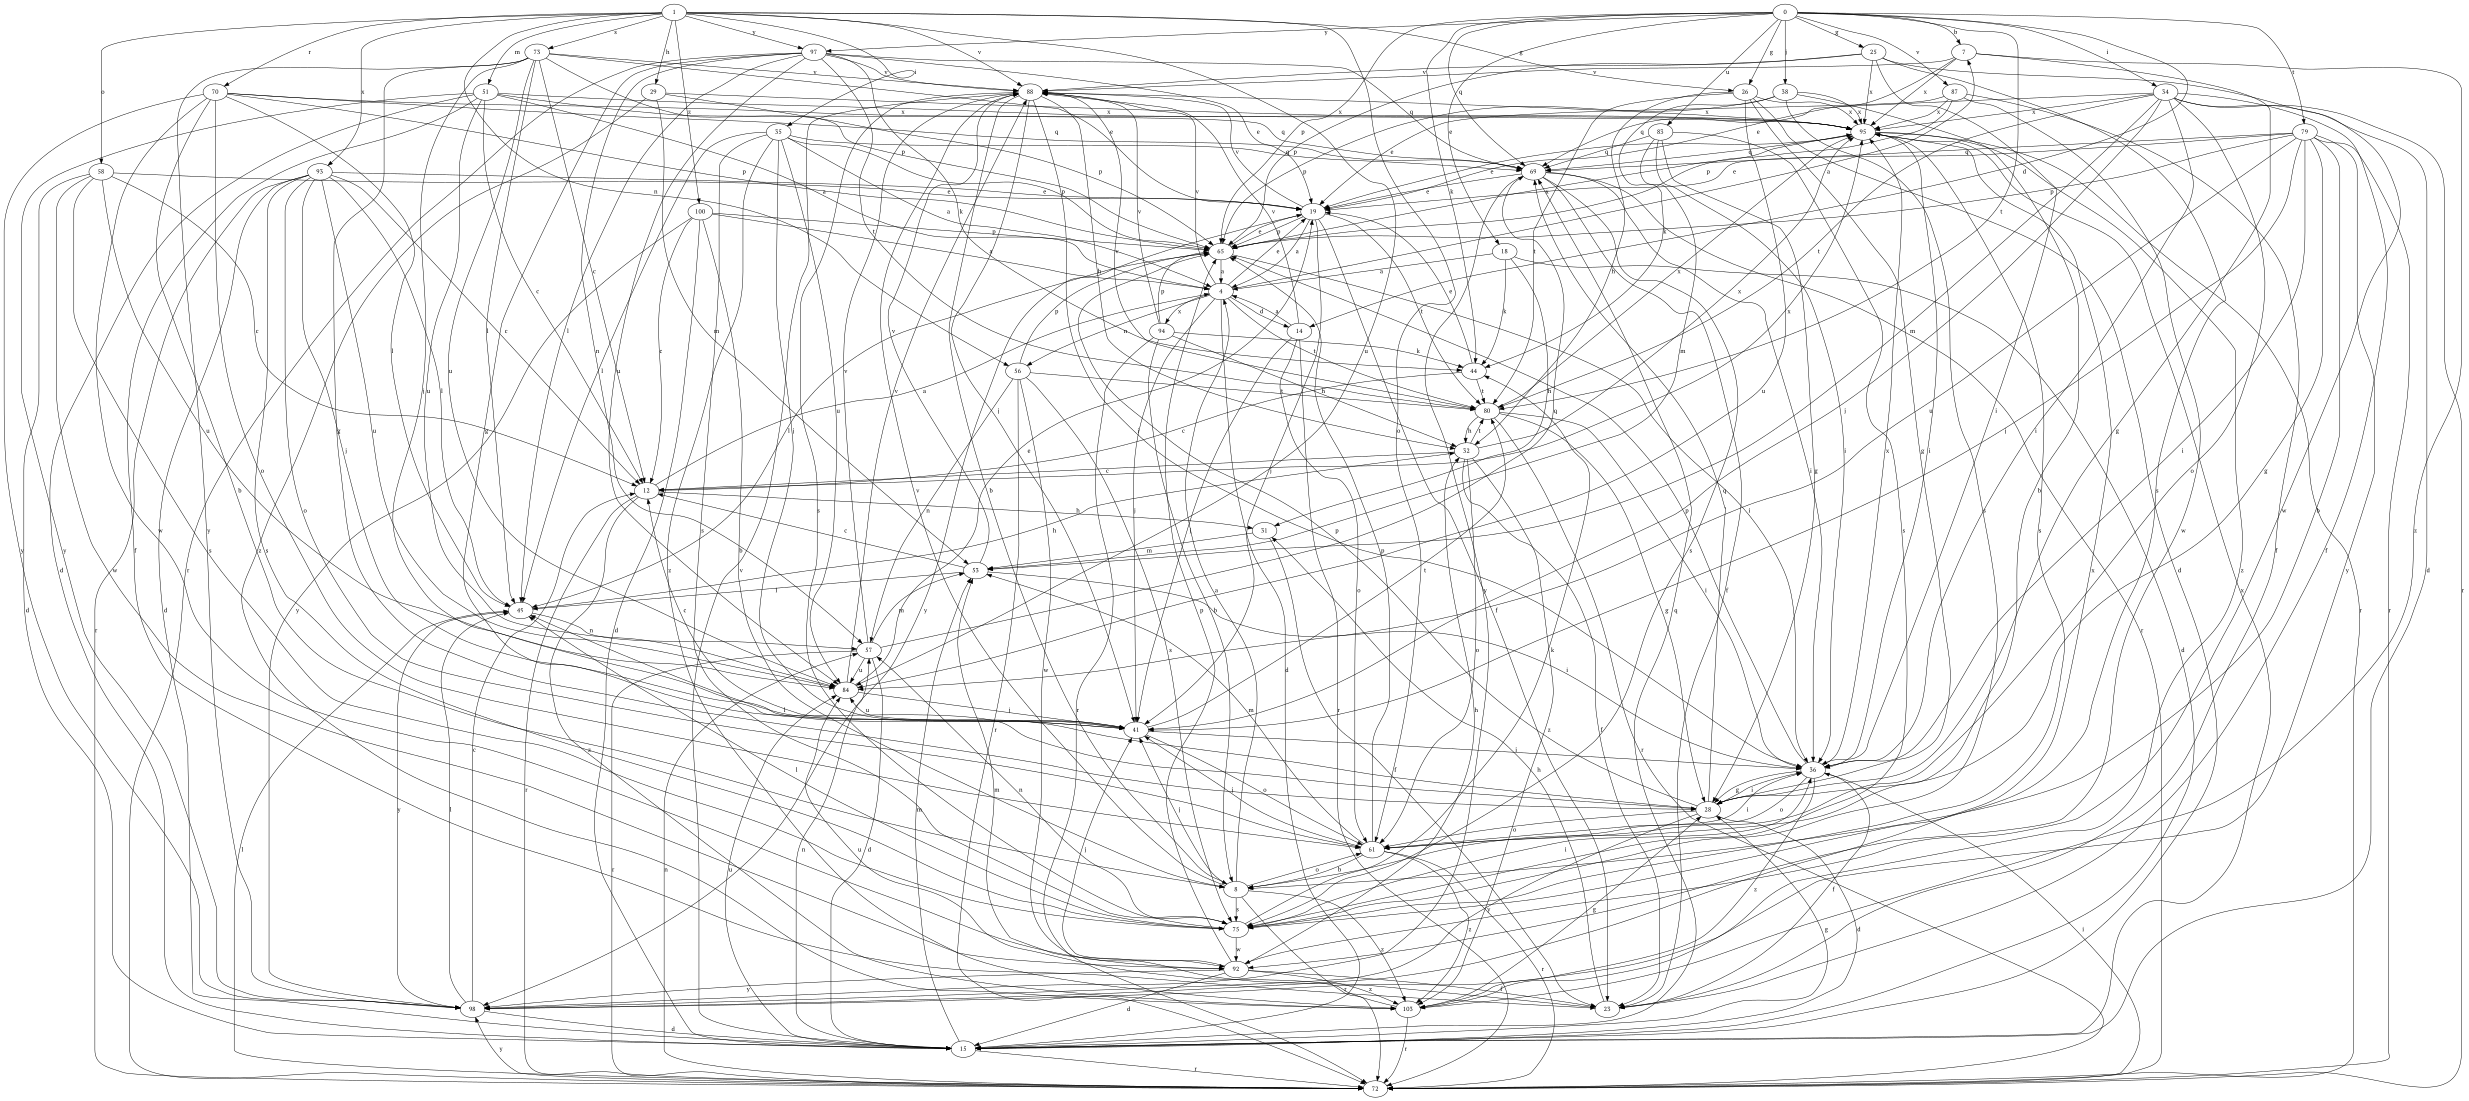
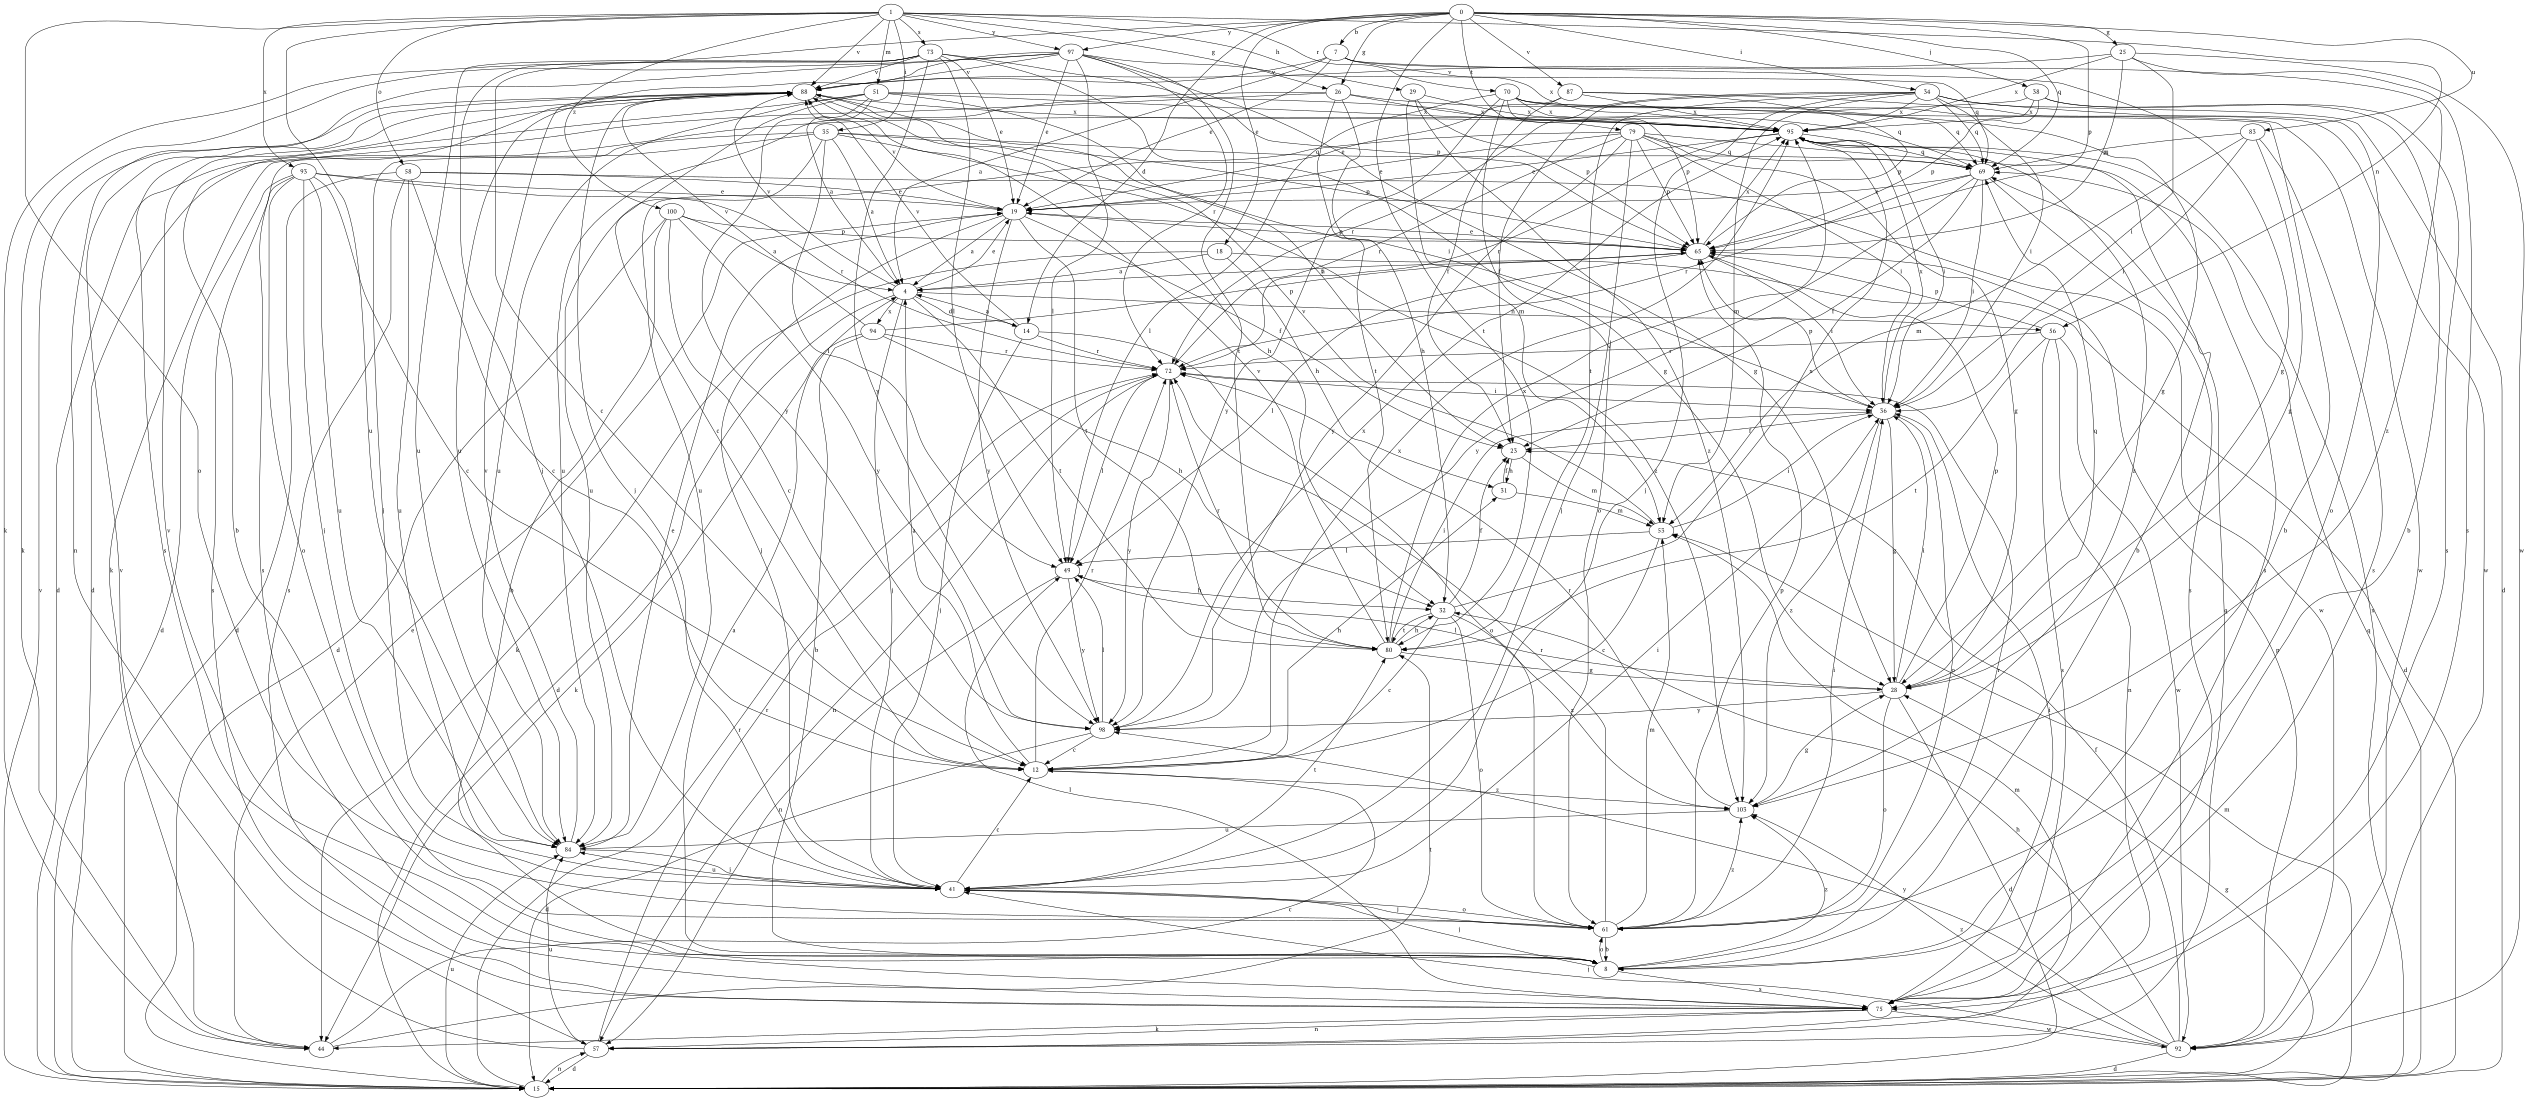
(1607, 213) -> (1072, 136)
(439, 383) -> none
